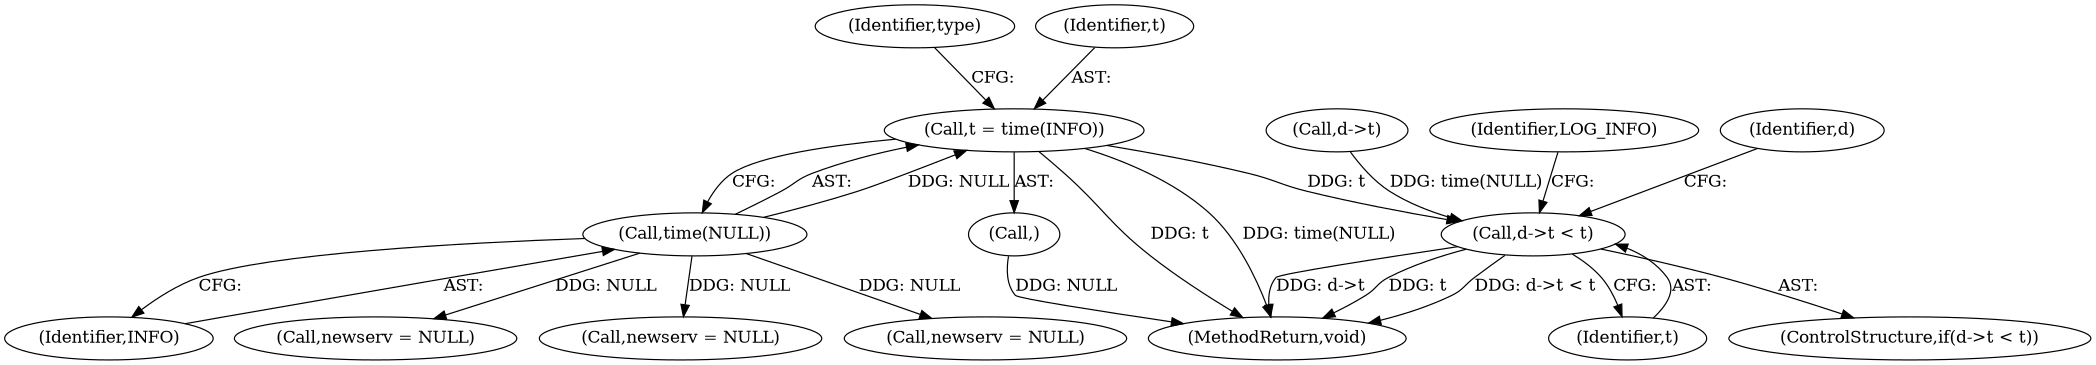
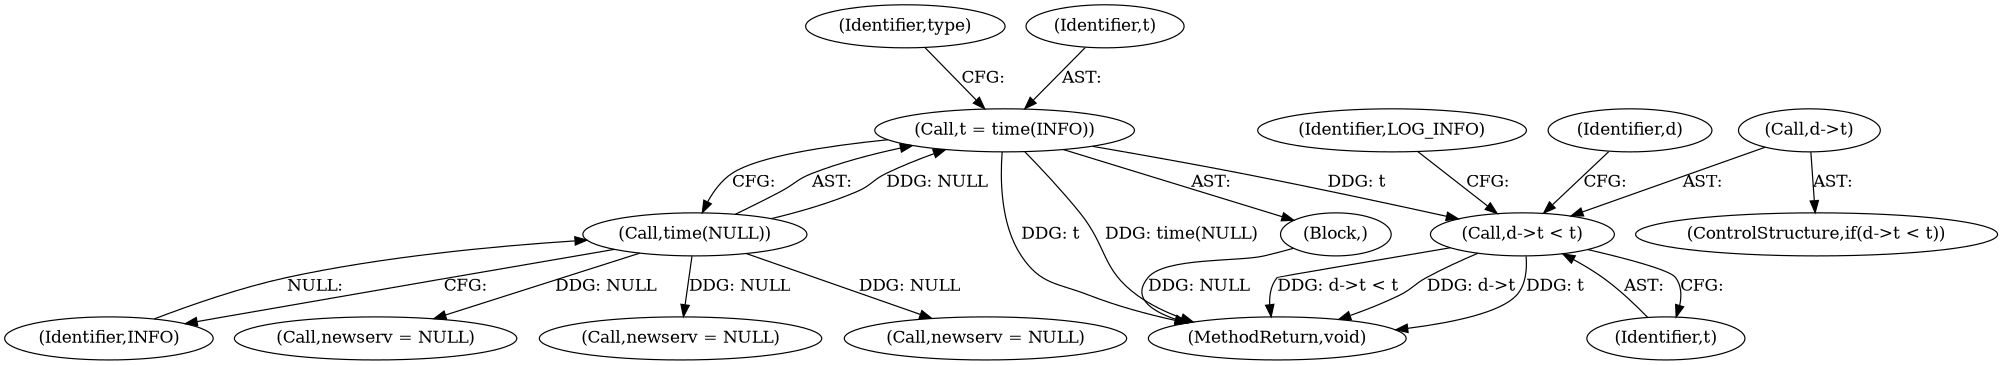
(1466, 182) -> (1705, 182)
(1014, 234) -> (1336, 234)
(1722, 278) -> (1813, 176)
(466, 286) -> (318, 286)
